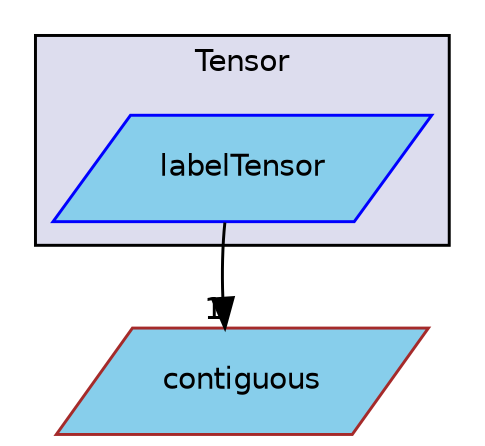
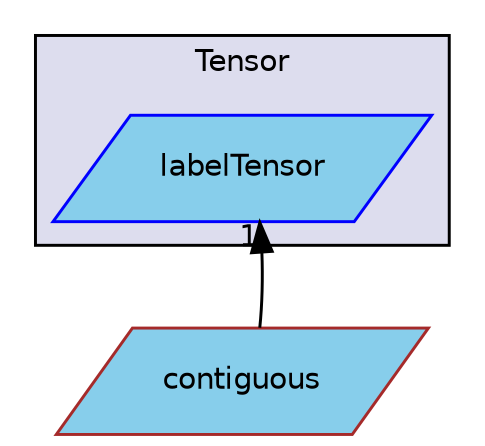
(223, 264) -> (262, 290)
